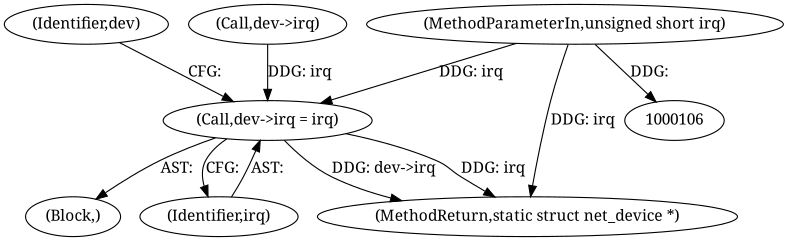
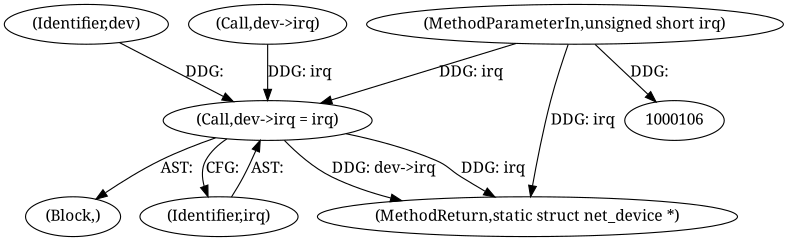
(207, 72) -> (207, 72)
